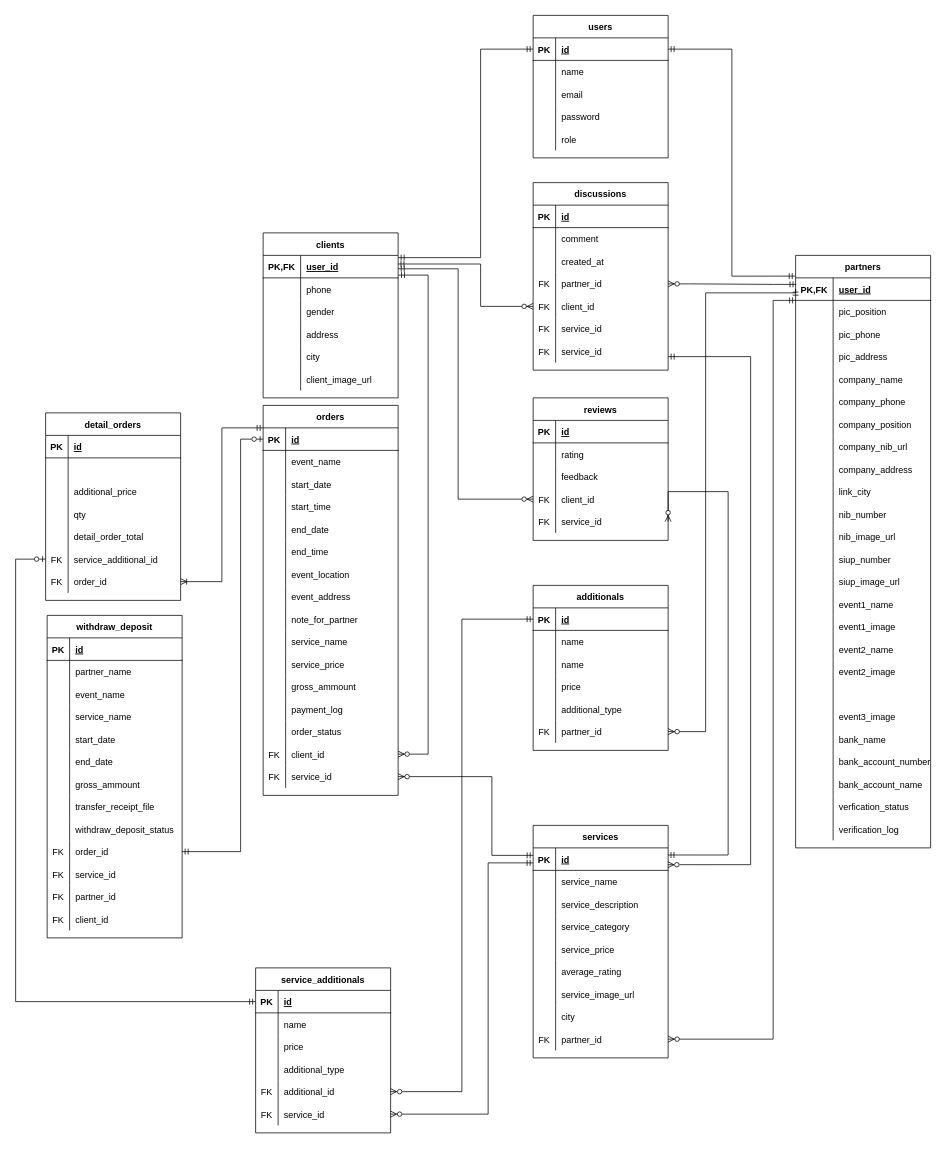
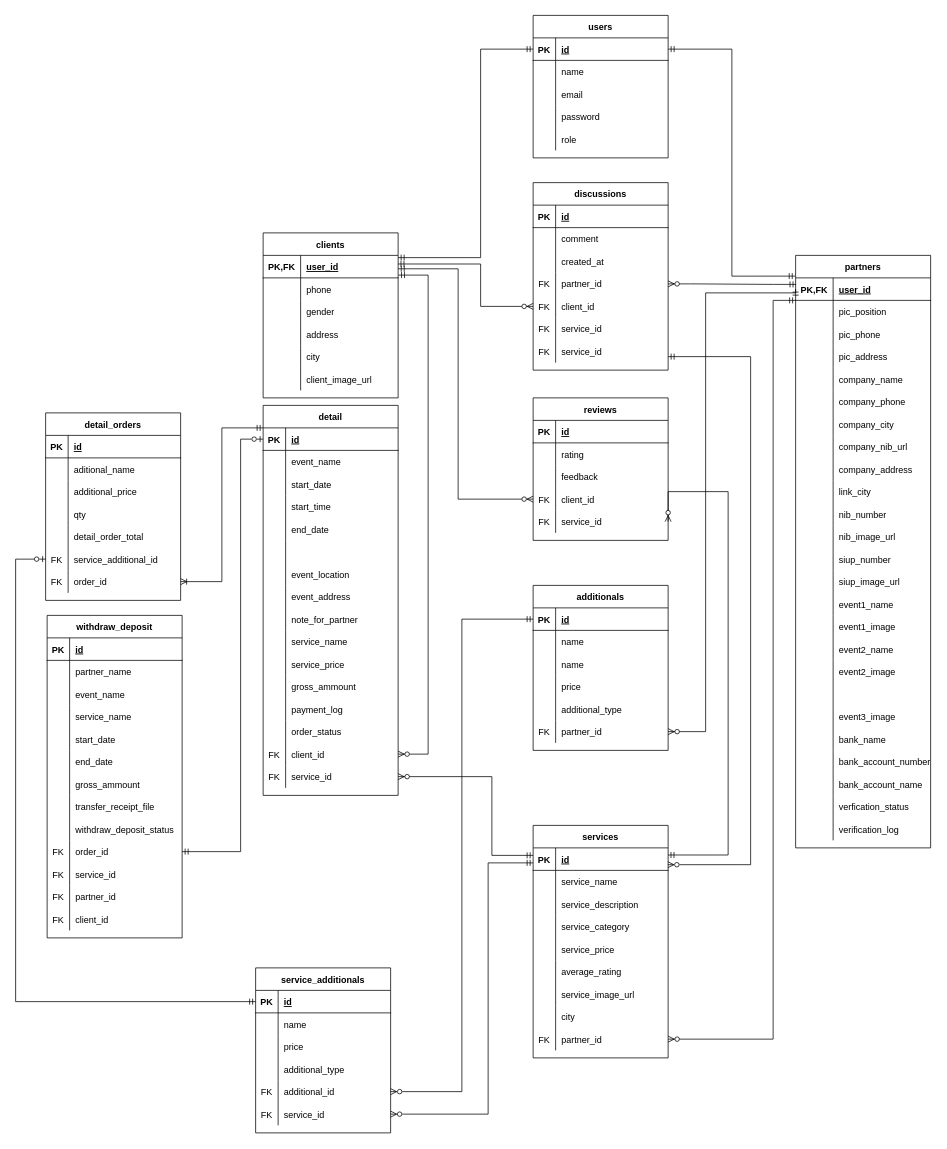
(330, 417) -> (330, 417)
(876, 425) -> (868, 425)
none -> (124, 469)
(342, 552) -> none
